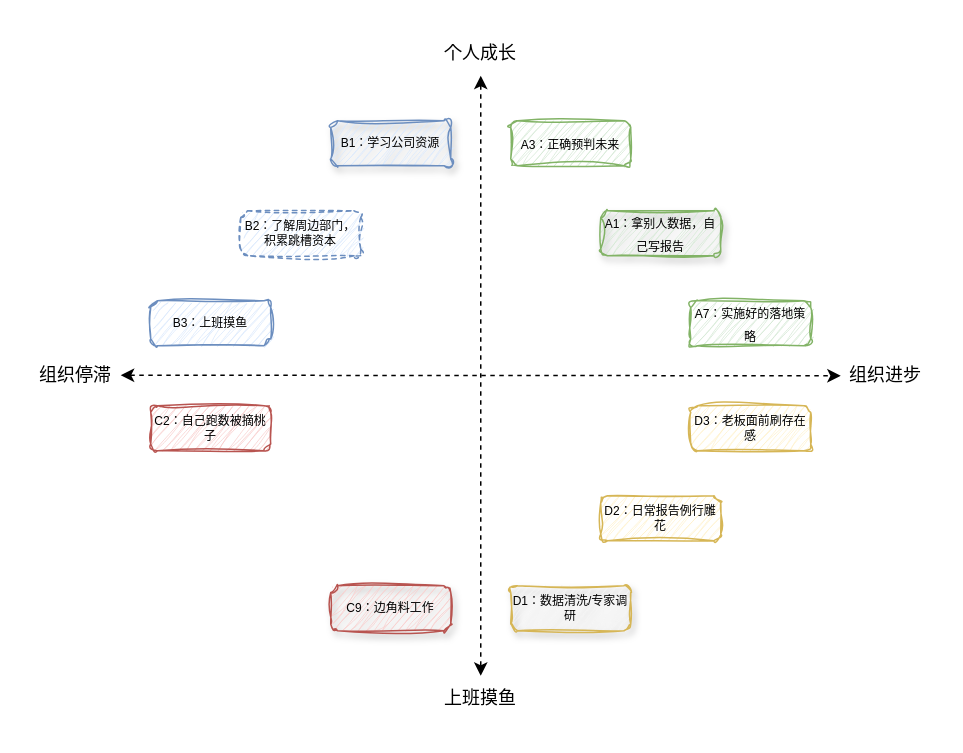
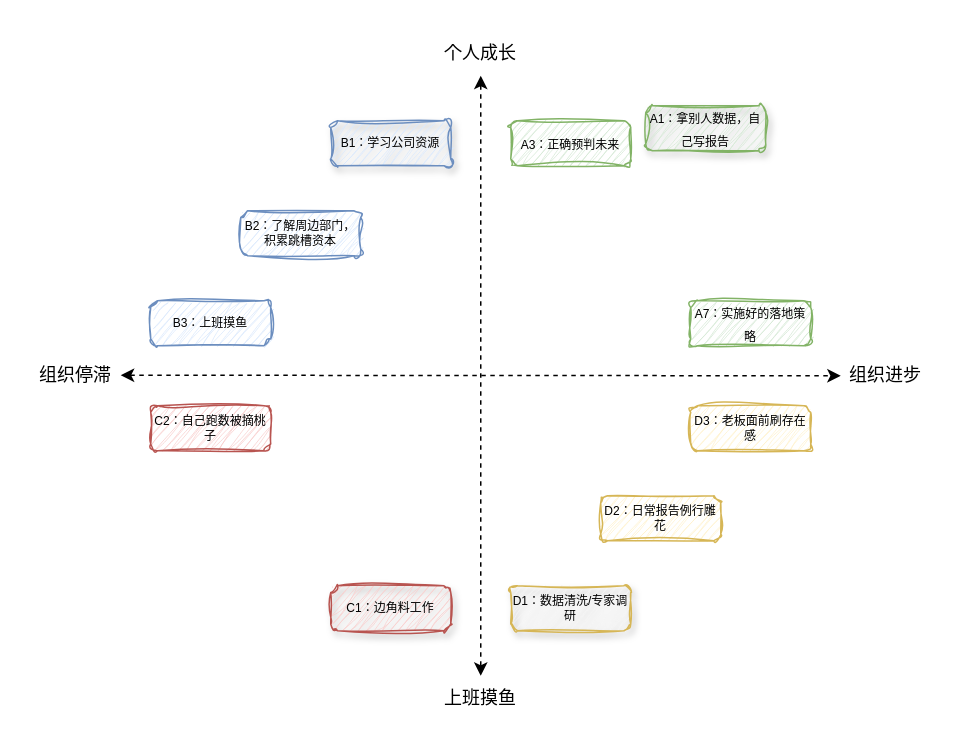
(301, 233) -> (301, 233)
(661, 233) -> (706, 128)
(391, 608) -> (391, 608)
